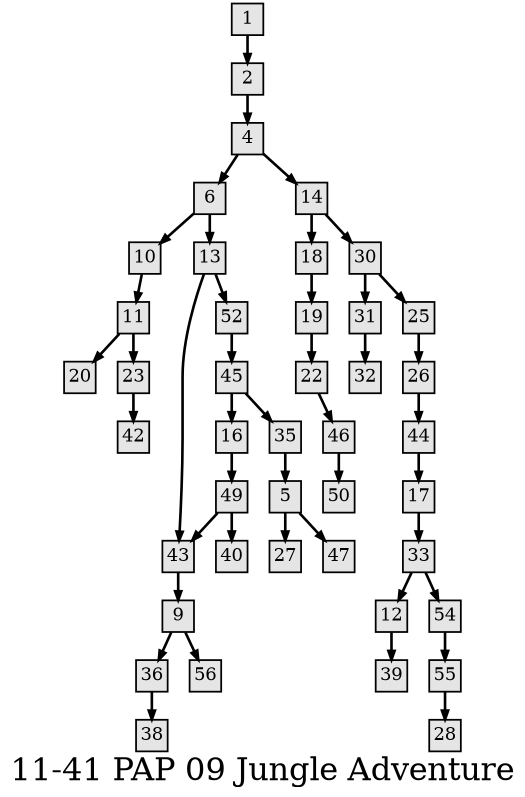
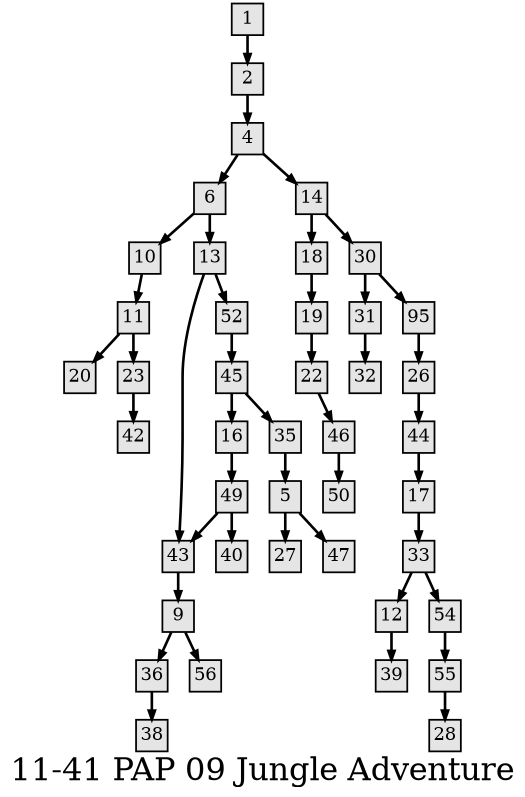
(419, 318) -> (419, 318)
